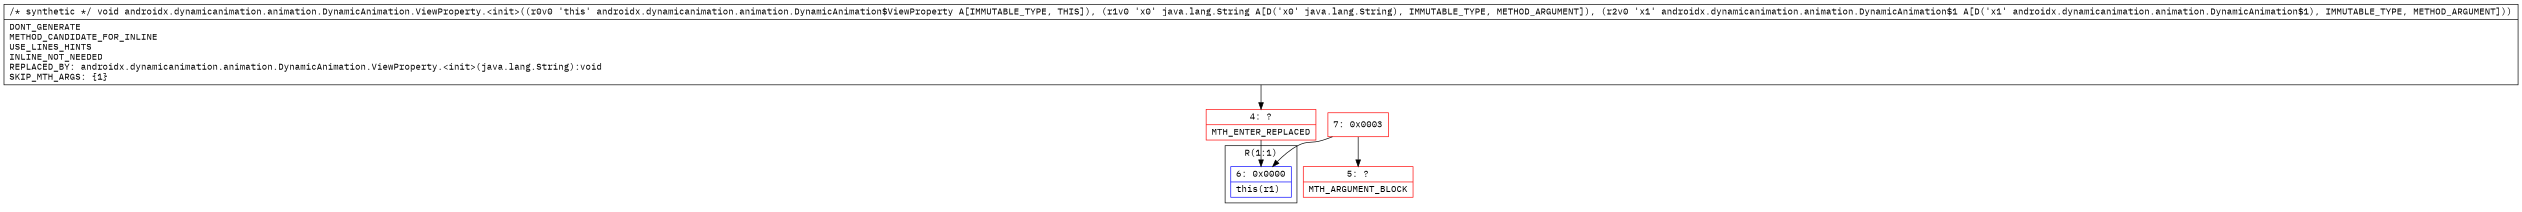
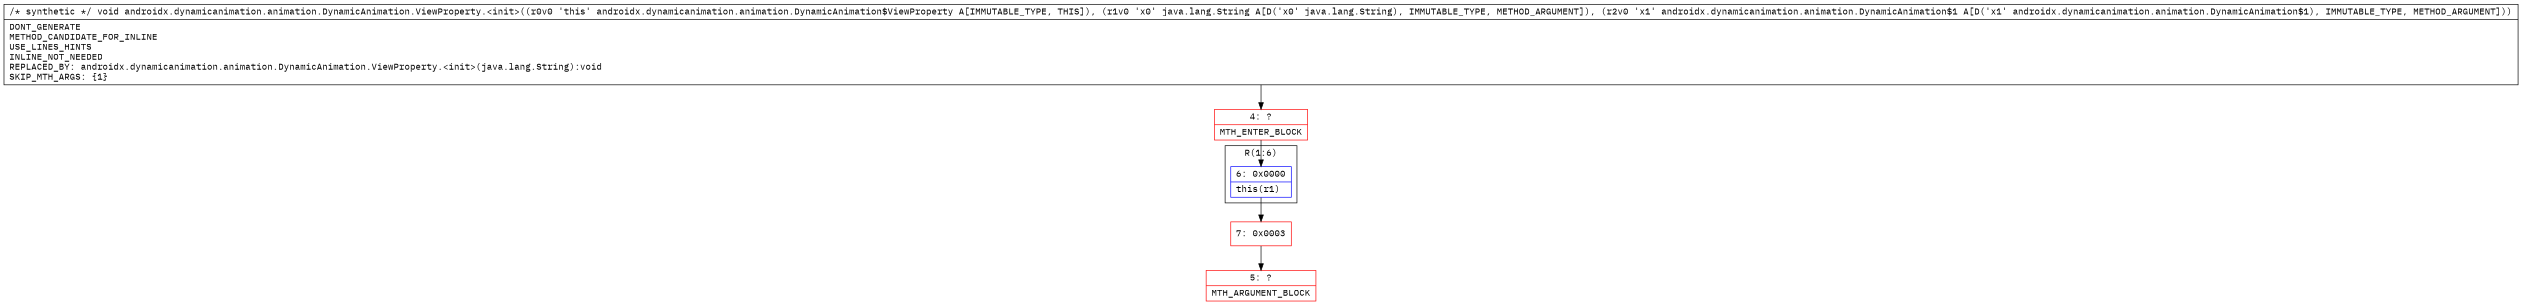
(1261, 132) -> (1261, 132)
(1302, 144) -> (1261, 207)
(1261, 153) -> (1261, 153)
